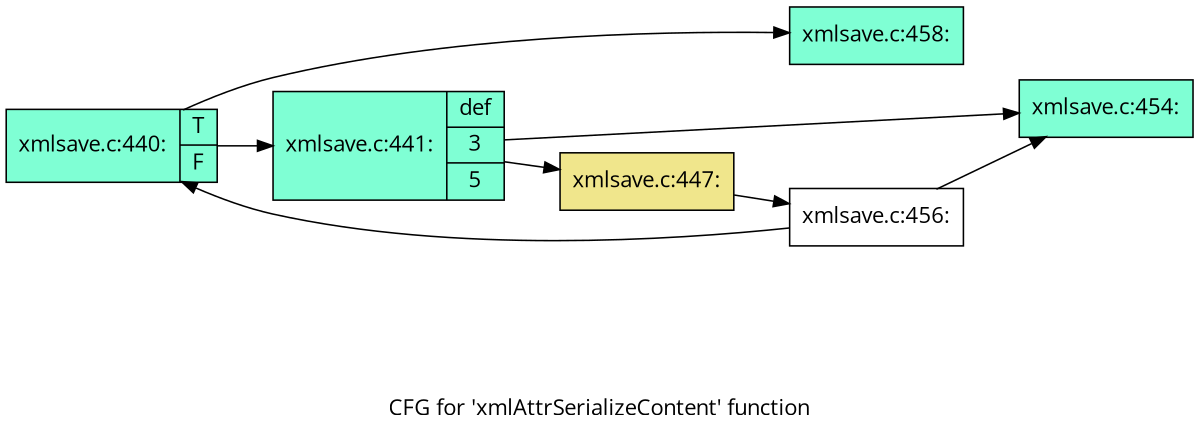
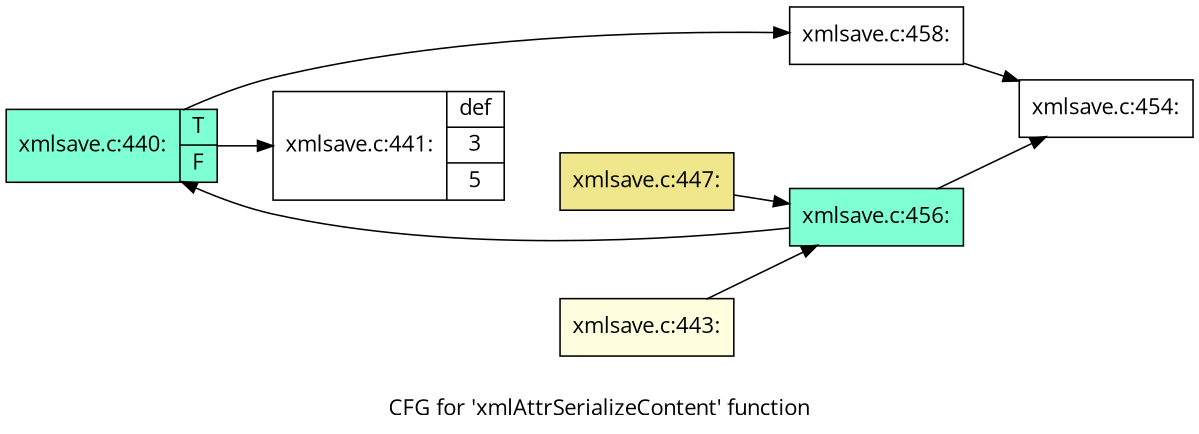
(877, 36) -> (877, 36)
(1106, 109) -> (1106, 109)
(754, 127) -> (984, 70)
(389, 146) -> (389, 146)
(524, 165) -> none
(877, 217) -> (877, 217)
none -> (647, 327)
